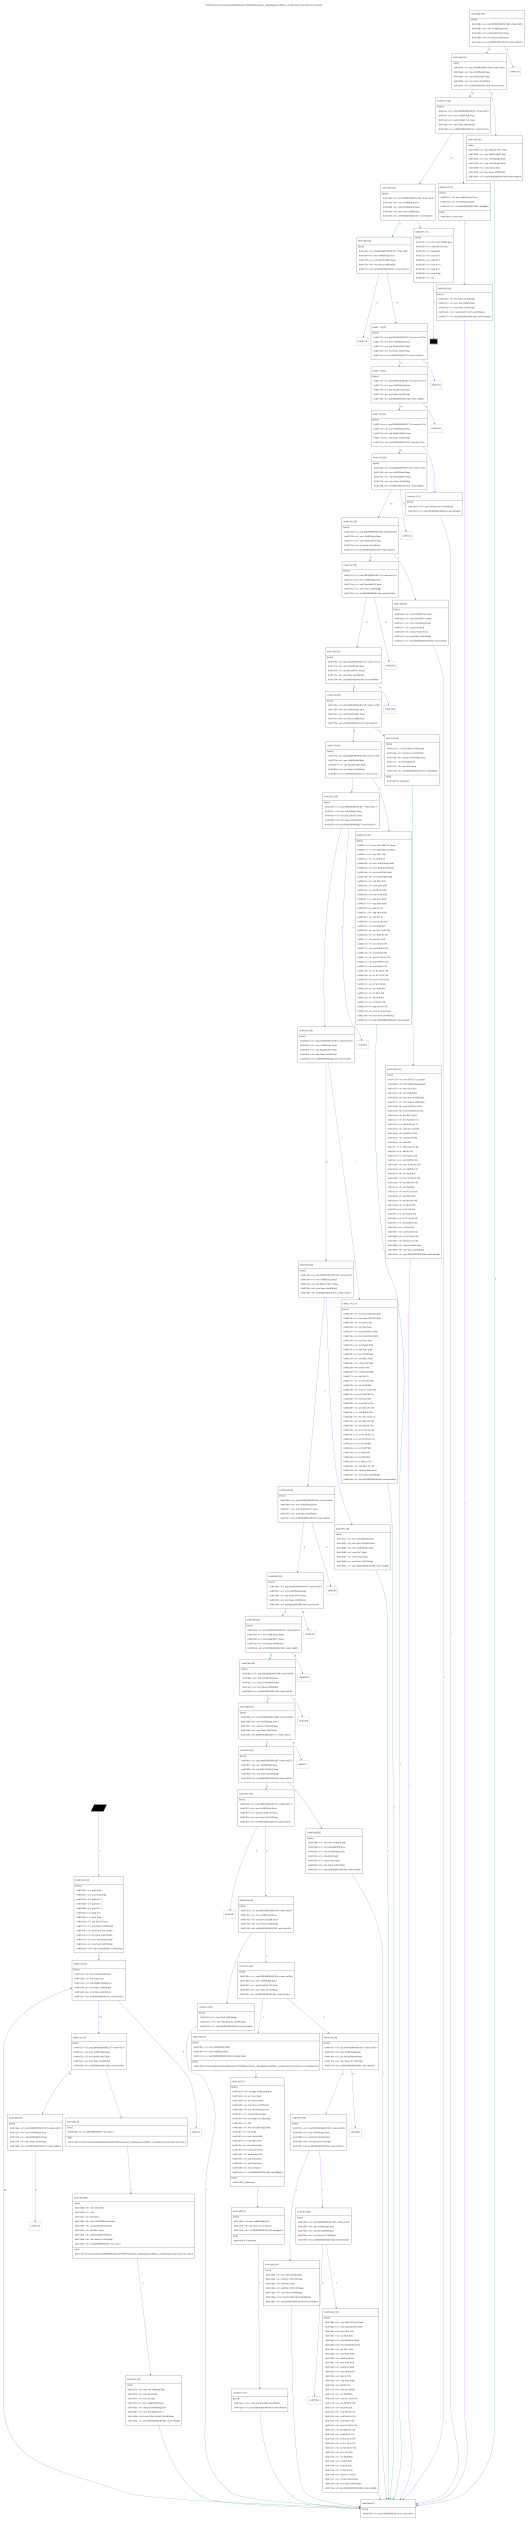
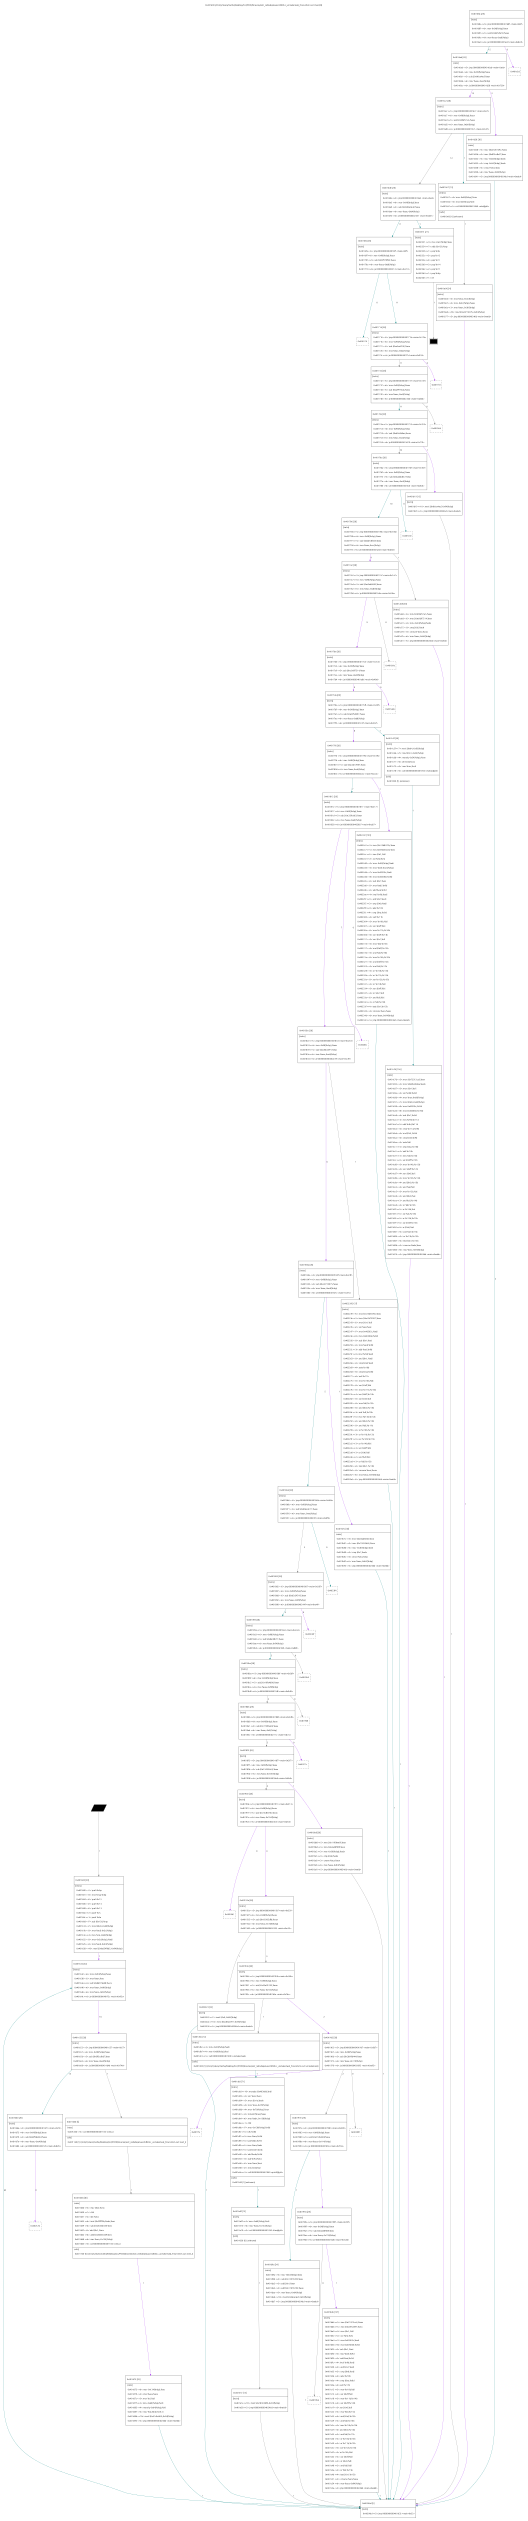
(171, 2057) -> (246, 2076)
